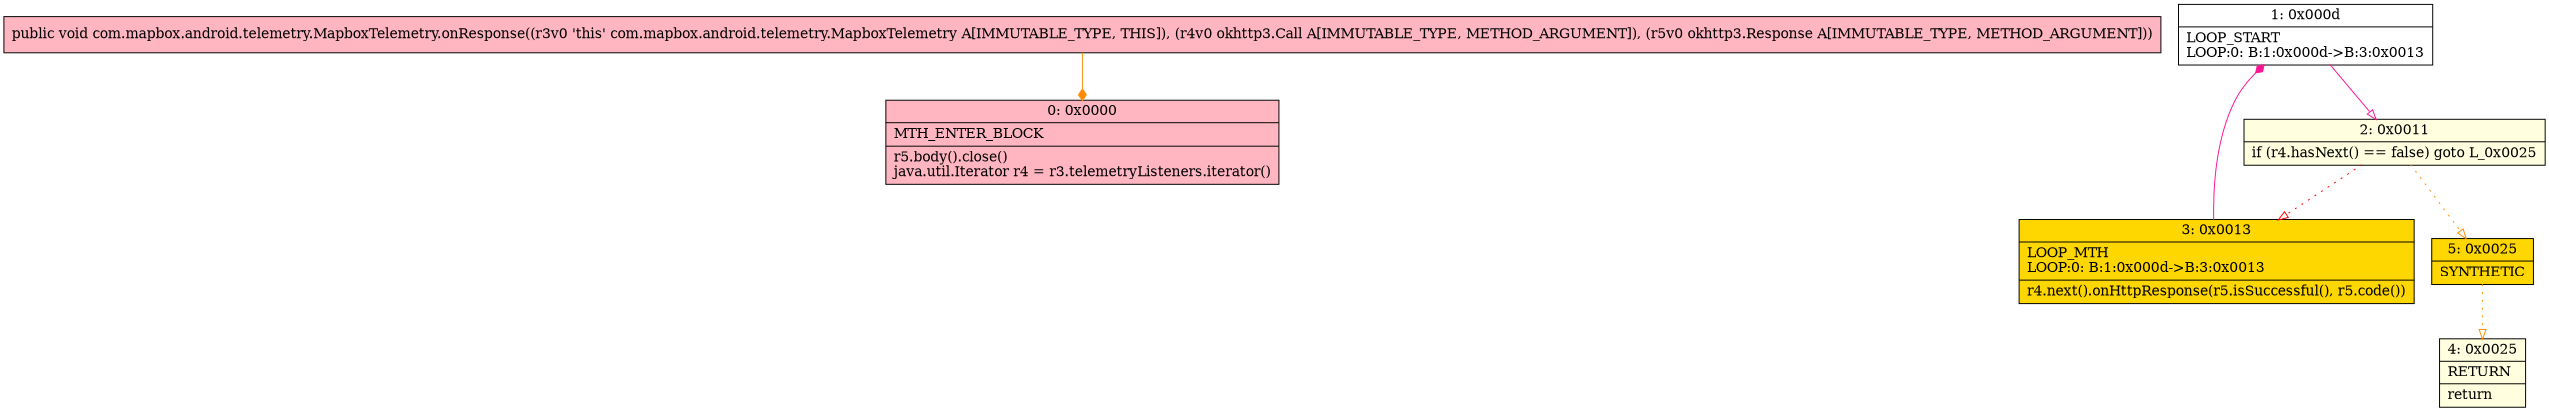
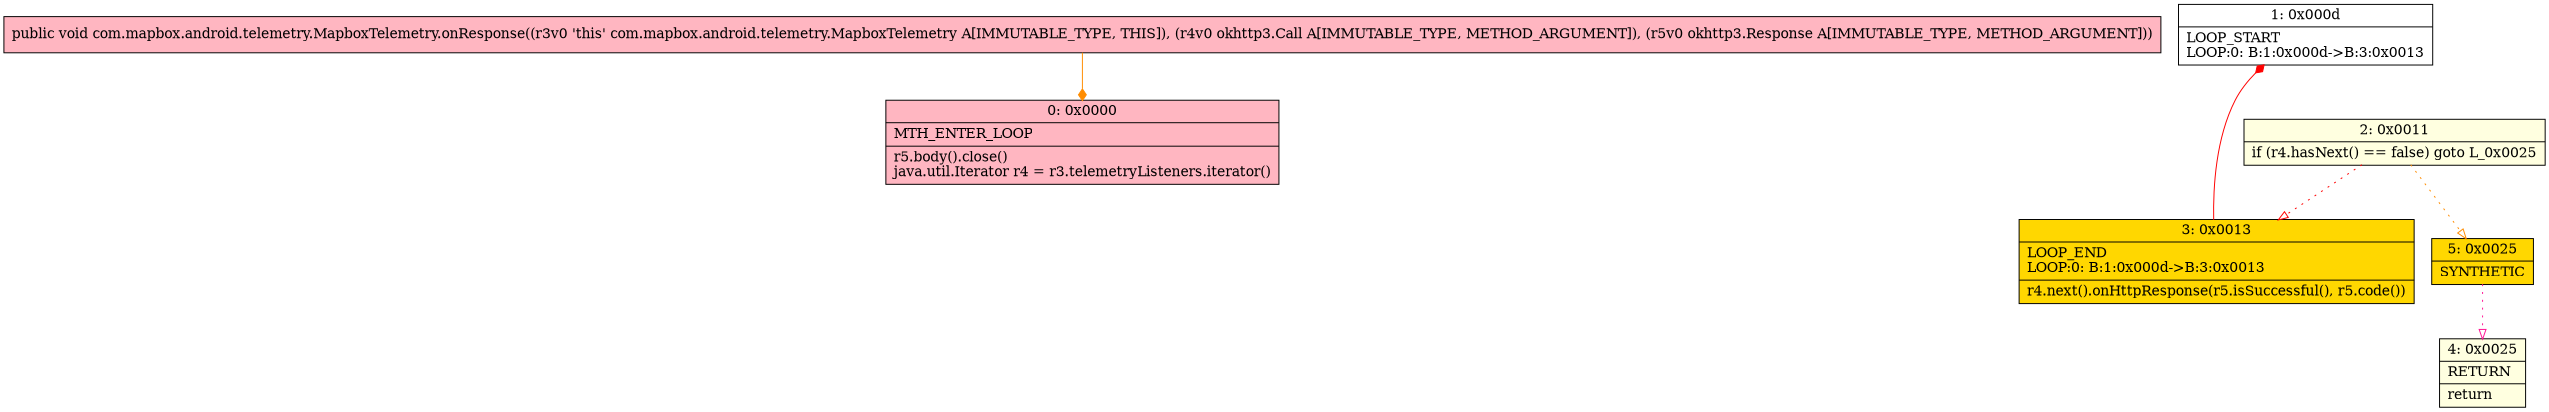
(2350, 88) -> none
(969, 134) -> (964, 134)
(2221, 142) -> (2221, 142)
(2068, 253) -> (2067, 253)
(2483, 307) -> (2483, 307)
